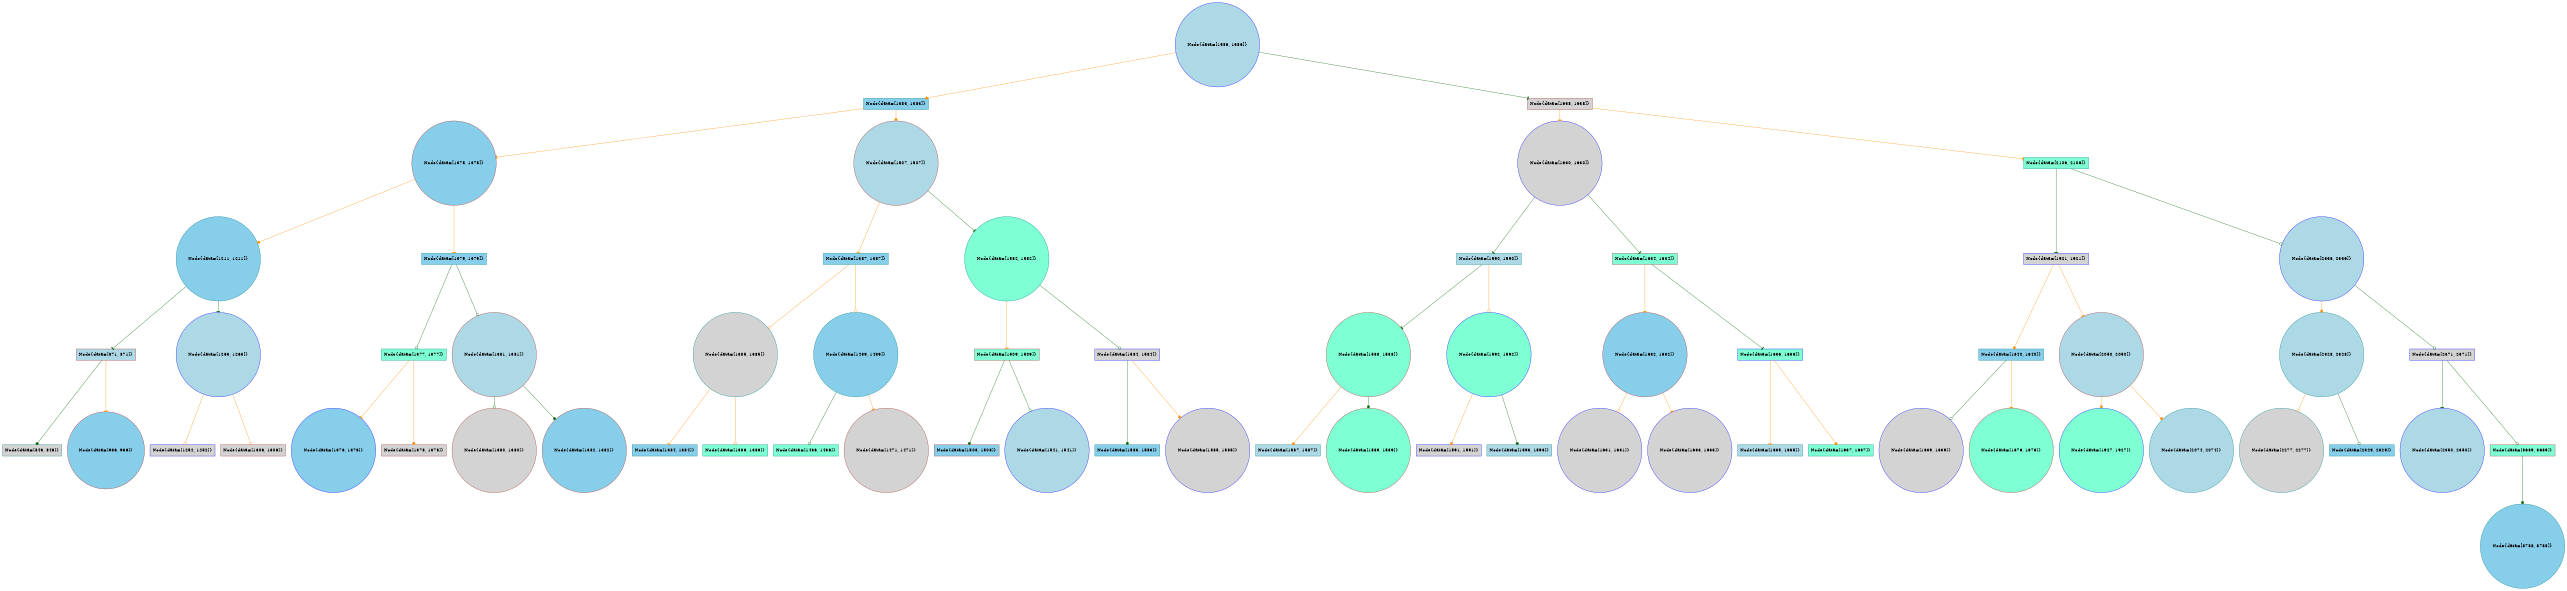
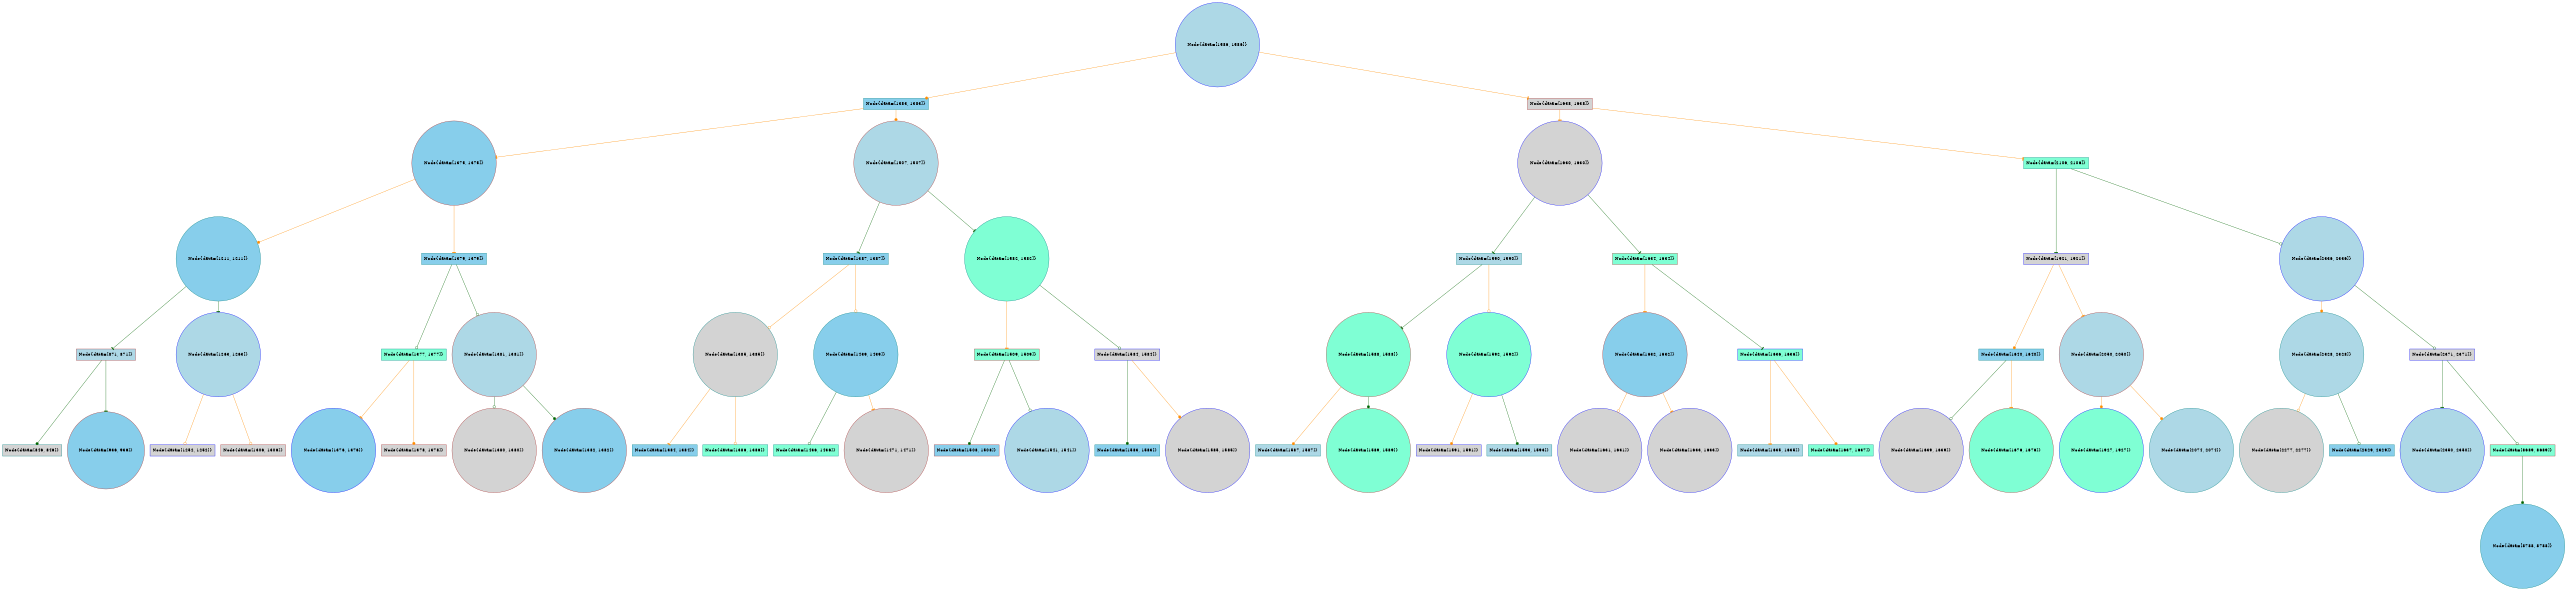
(1393, 75) -> (1393, 75)
(869, 227) -> (869, 227)
(106, 385) -> (106, 385)
